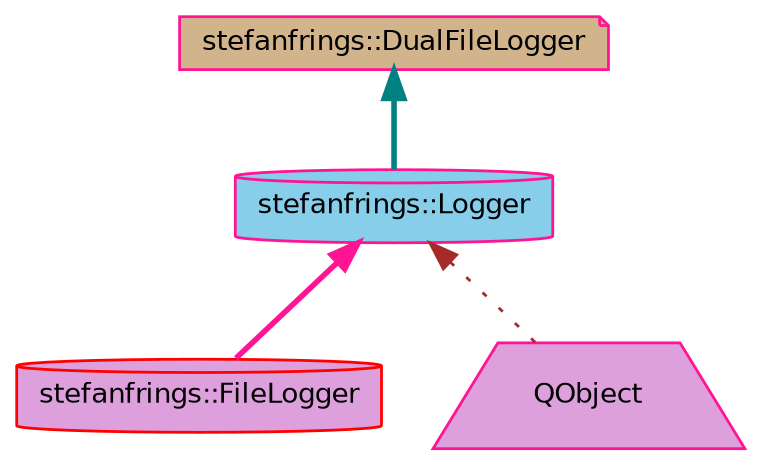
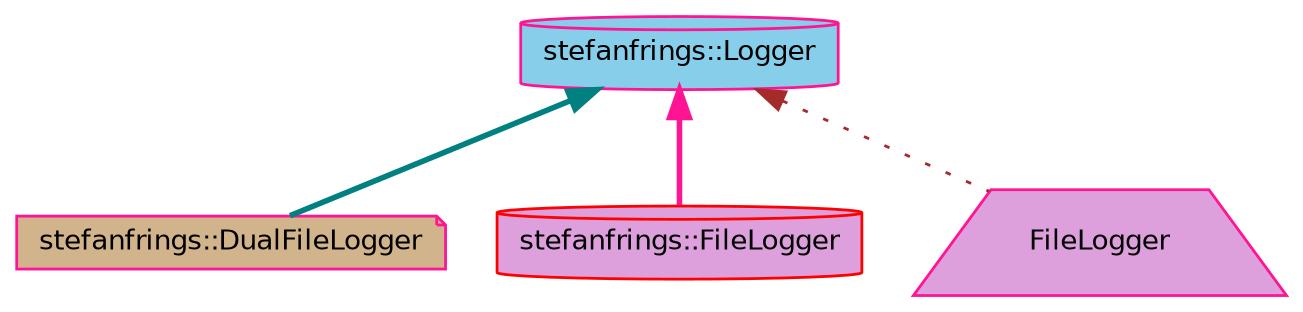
(394, 134) -> (430, 158)
(589, 396) -> (1100, 243)
